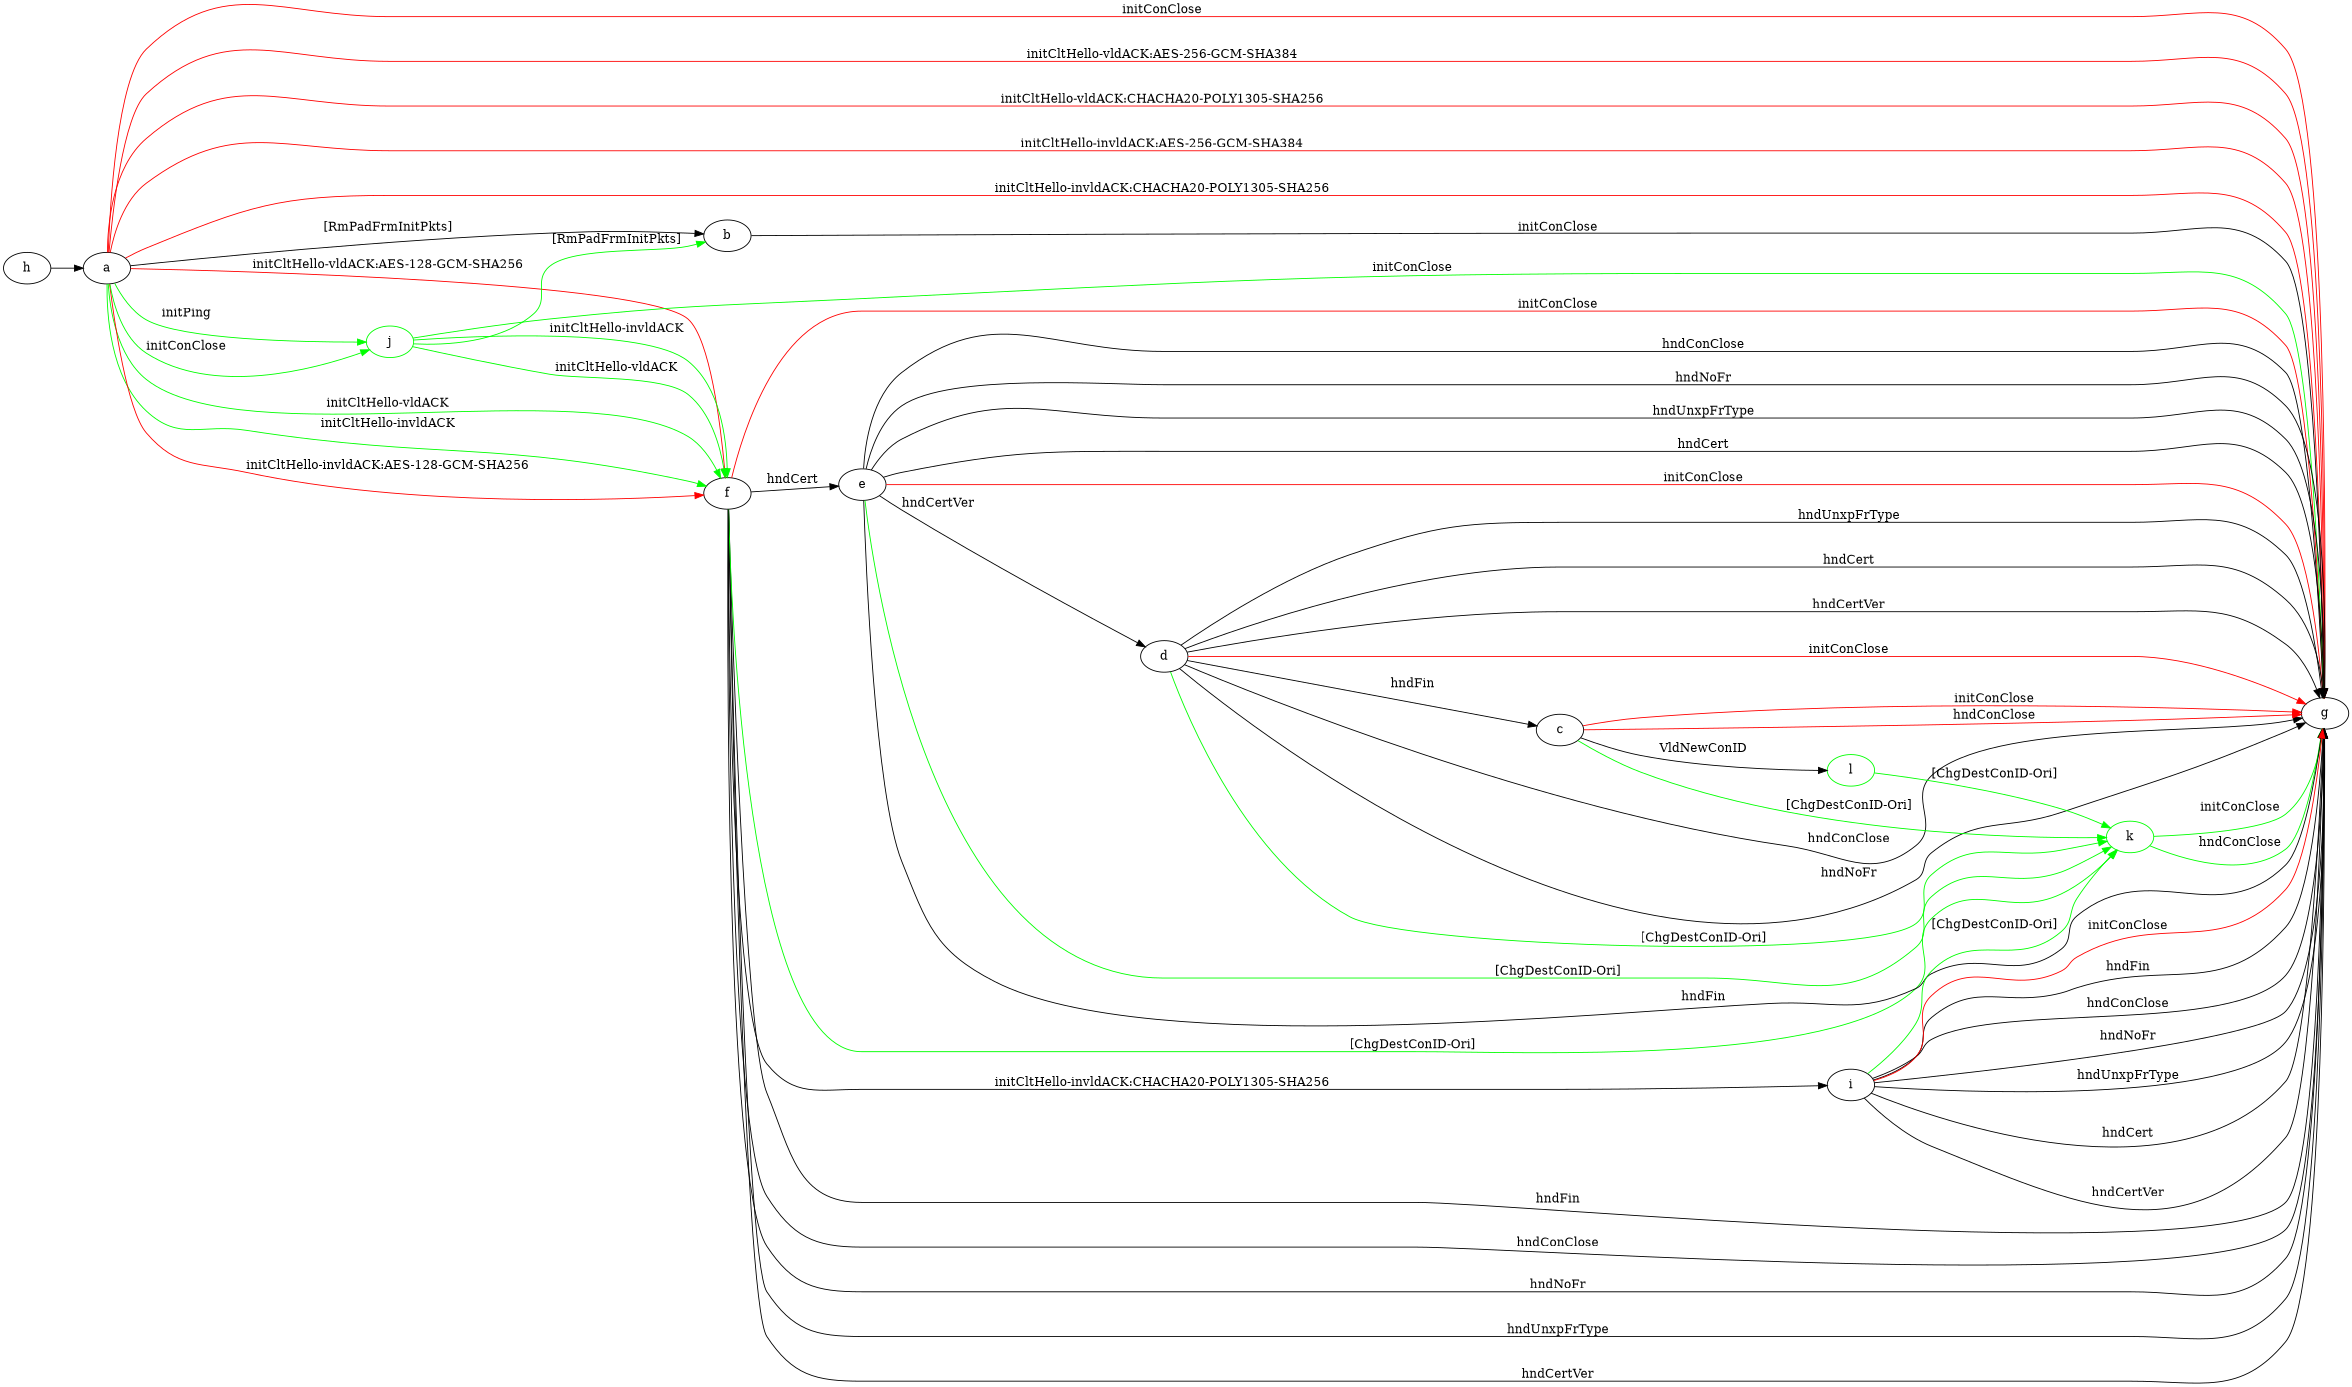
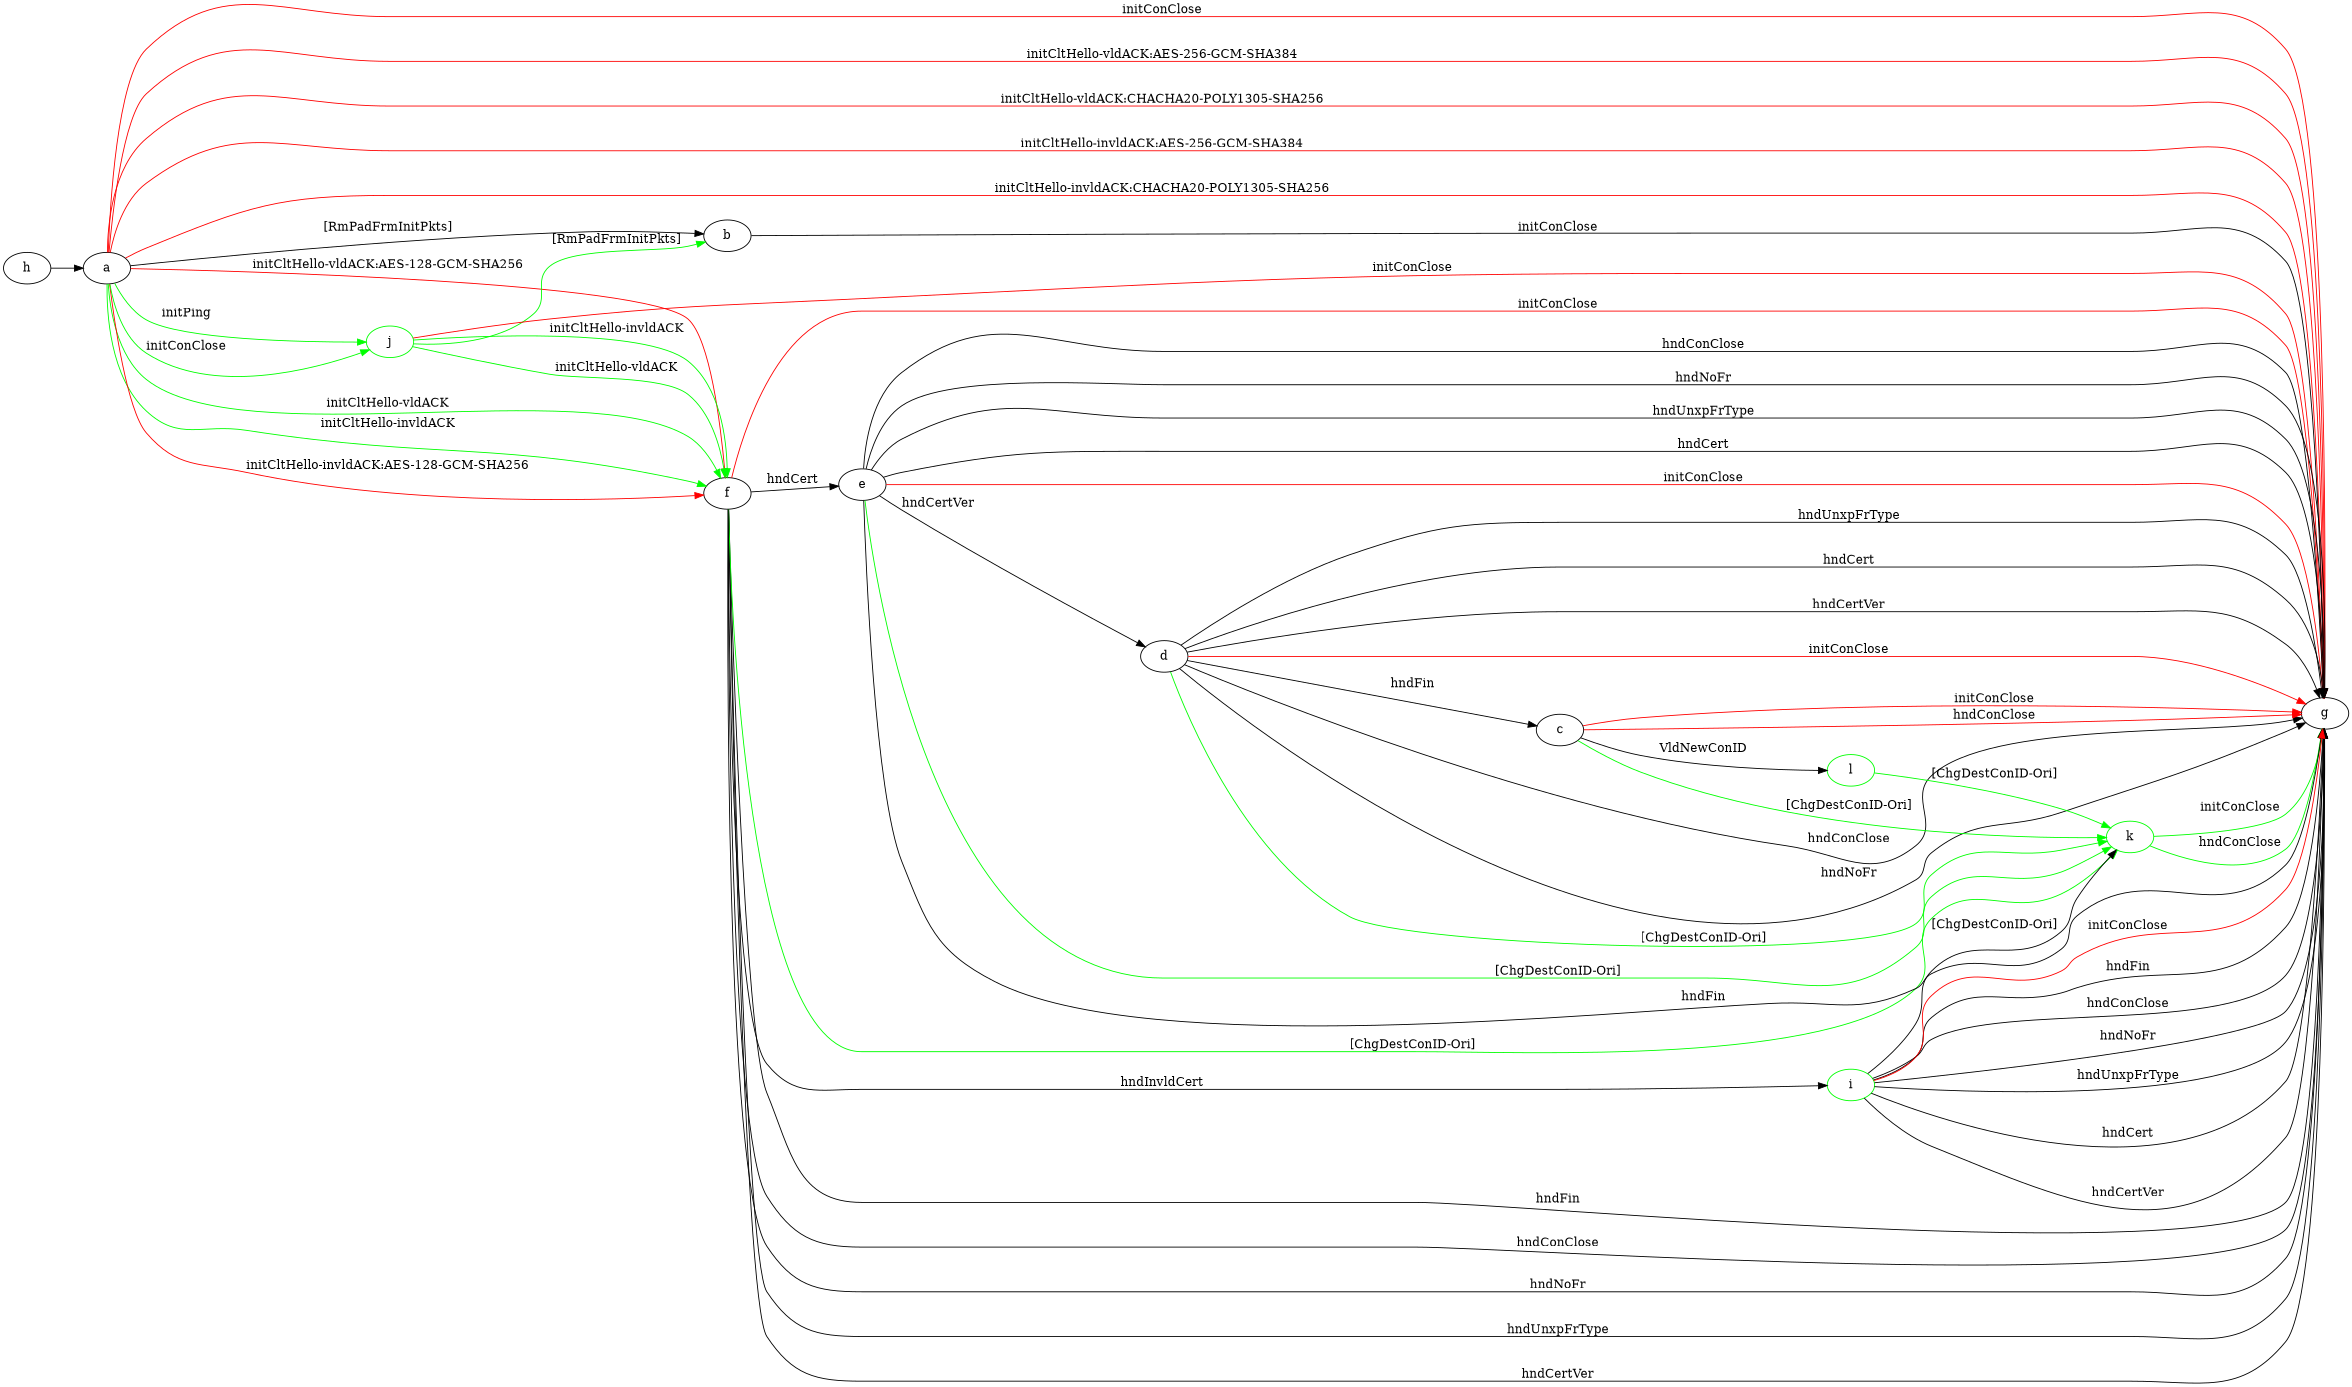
(1544, 274) -> (1544, 274)
(1978, 950) -> (1978, 950)
(1164, 1083) -> (1164, 1083)
(1851, 1085) -> (1851, 1085)
